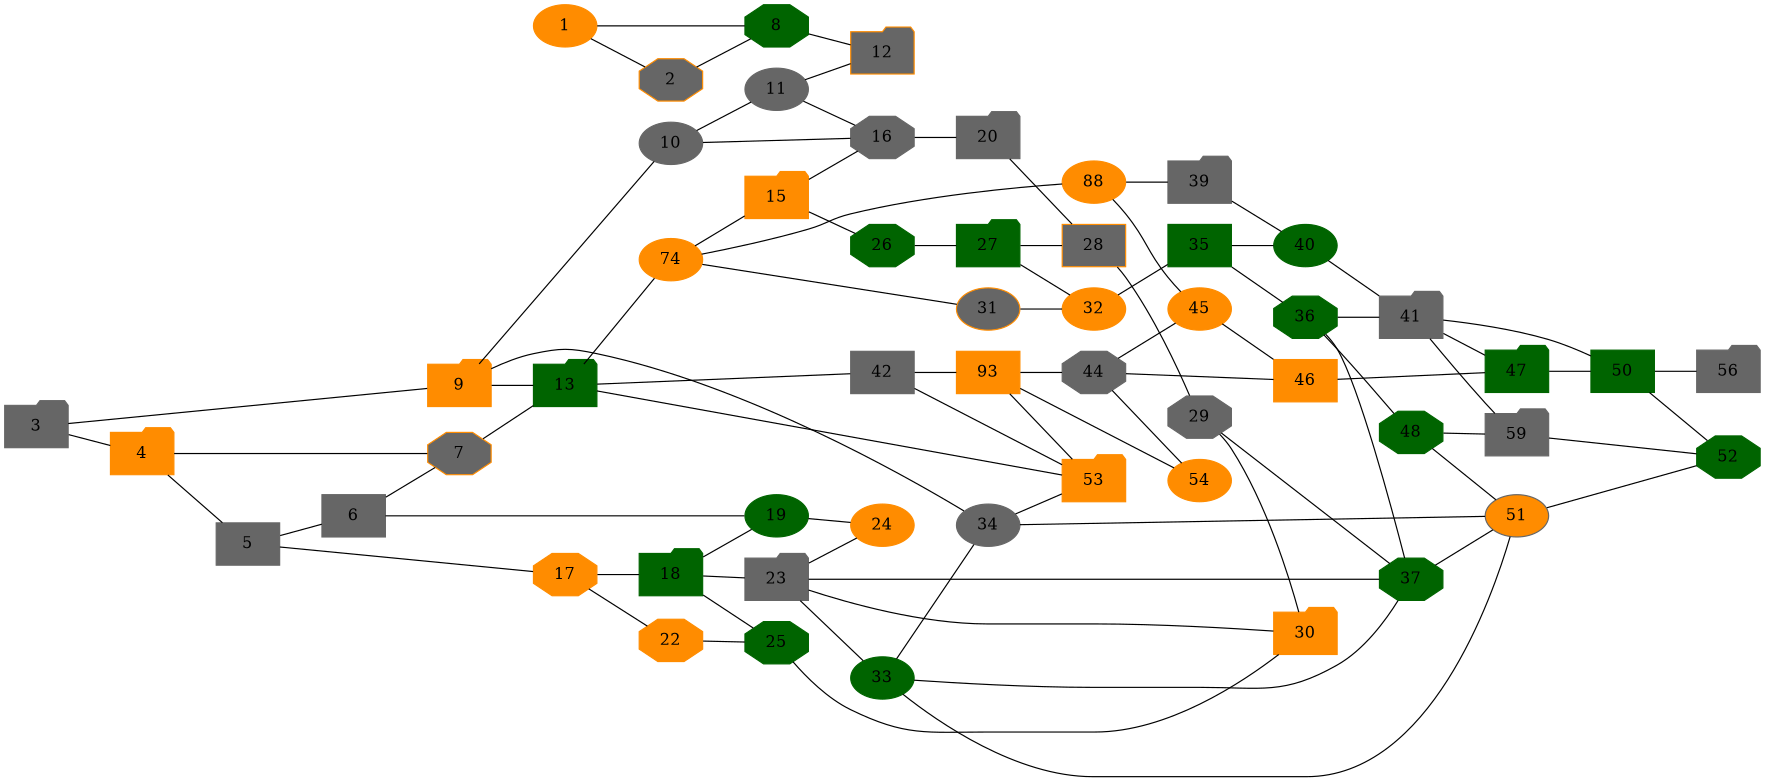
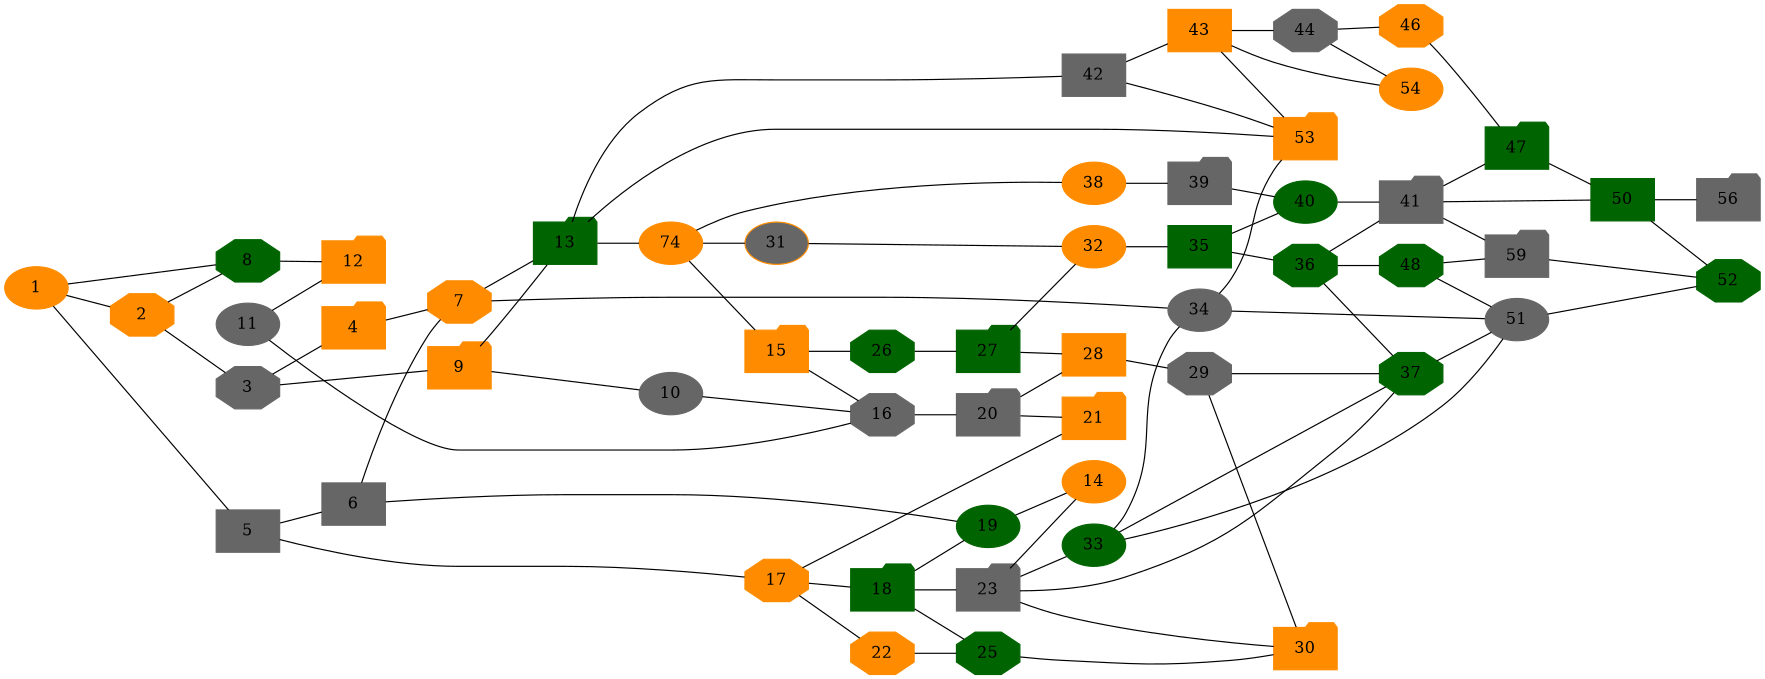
(882, 53) -> (354, 262)
(671, 80) -> (142, 315)
(724, 116) -> none
(1094, 182) -> (1094, 183)
(1094, 246) -> (1094, 355)
(1200, 309) -> none
none -> (195, 351)
(988, 372) -> (1200, 31)
(1305, 381) -> (1411, 26)
(736, 397) -> (830, 297)
none -> (1094, 418)
(36, 427) -> (248, 388)
(459, 454) -> (459, 302)
(195, 499) -> (141, 408)
(1517, 516) -> (1517, 320)
(882, 525) -> (1094, 482)
